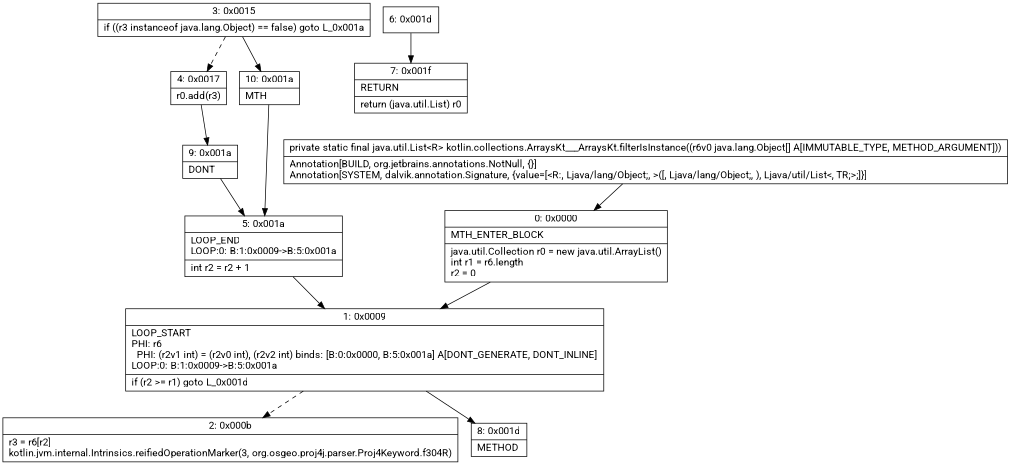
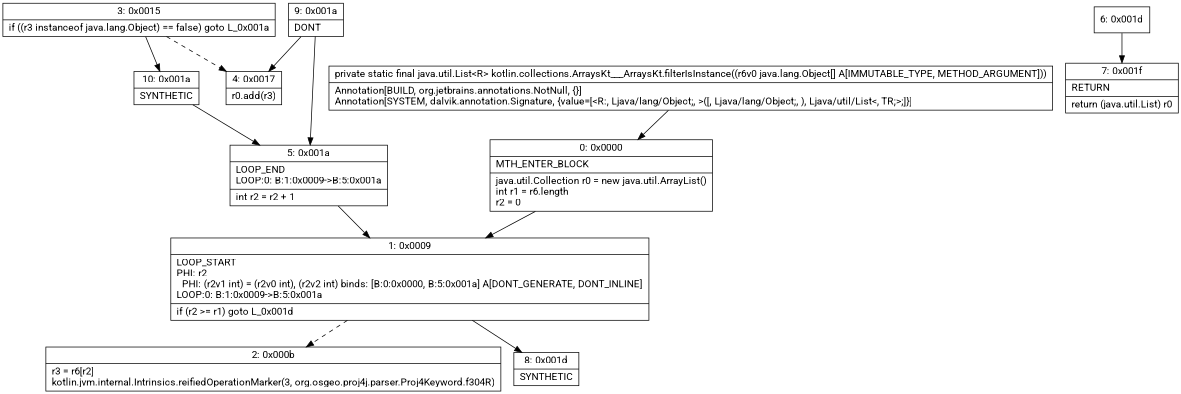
(256, 96) -> (166, 96)
(204, 121) -> (287, 51)
(148, 344) -> (193, 273)
(498, 448) -> (546, 377)
